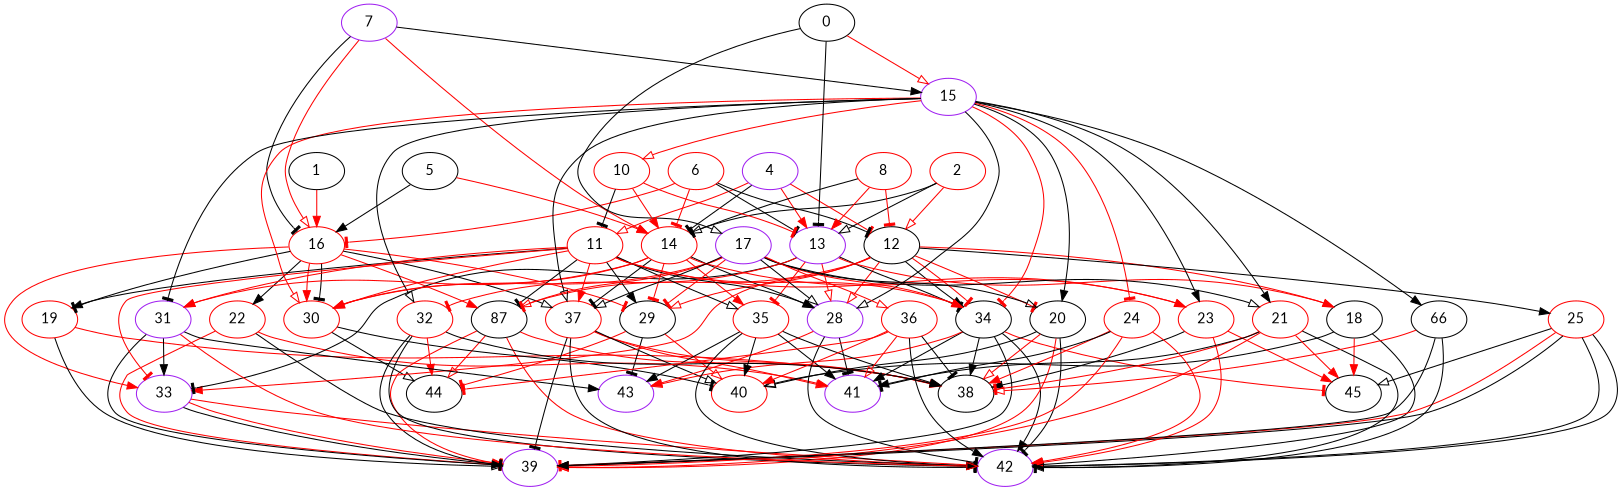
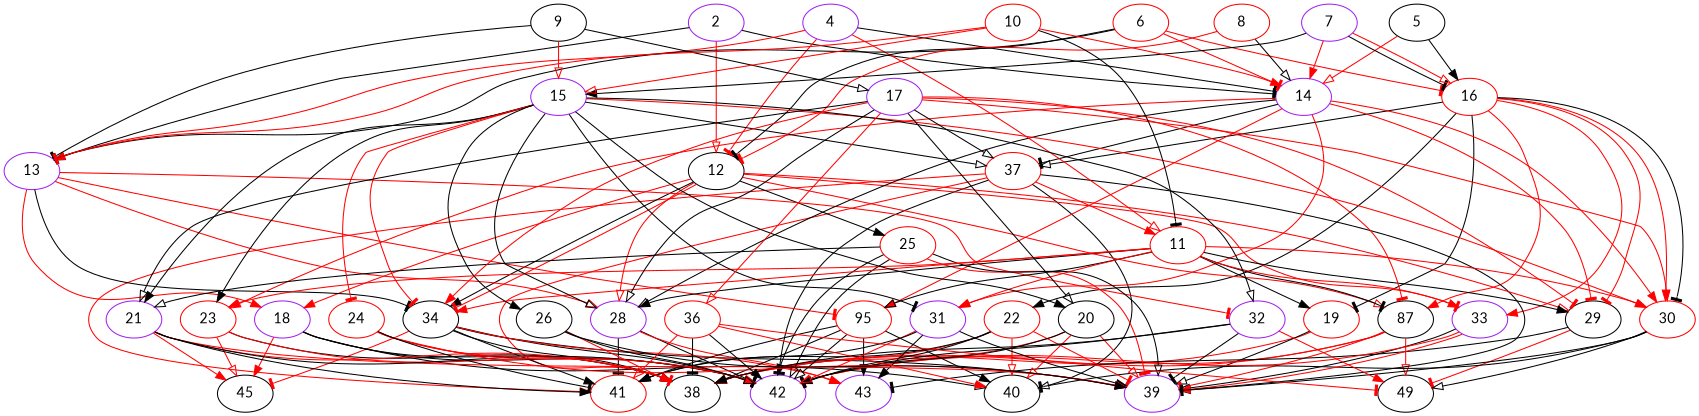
(827, 23) -> (559, 23)
(786, 121) -> (791, 59)
(317, 171) -> none
(958, 171) -> (716, 23)
(861, 197) -> none
(669, 245) -> (1304, 97)
(531, 270) -> none
(953, 272) -> none
(586, 278) -> (1113, 216)
(425, 319) -> (1257, 319)
(761, 319) -> (864, 319)
(1280, 319) -> (134, 319)
(1355, 319) -> (282, 319)
(1439, 319) -> (544, 319)
(683, 348) -> (1012, 352)
(164, 349) -> (783, 356)
(1275, 354) -> (228, 359)
(1470, 355) -> (575, 259)
(947, 356) -> (1053, 353)
none -> (482, 357)
none -> (859, 358)
(537, 365) -> (821, 357)
none -> (1420, 370)
(434, 394) -> (1406, 394)
(739, 394) -> (1012, 394)
(853, 394) -> (618, 394)
(593, 423) -> (1096, 361)
